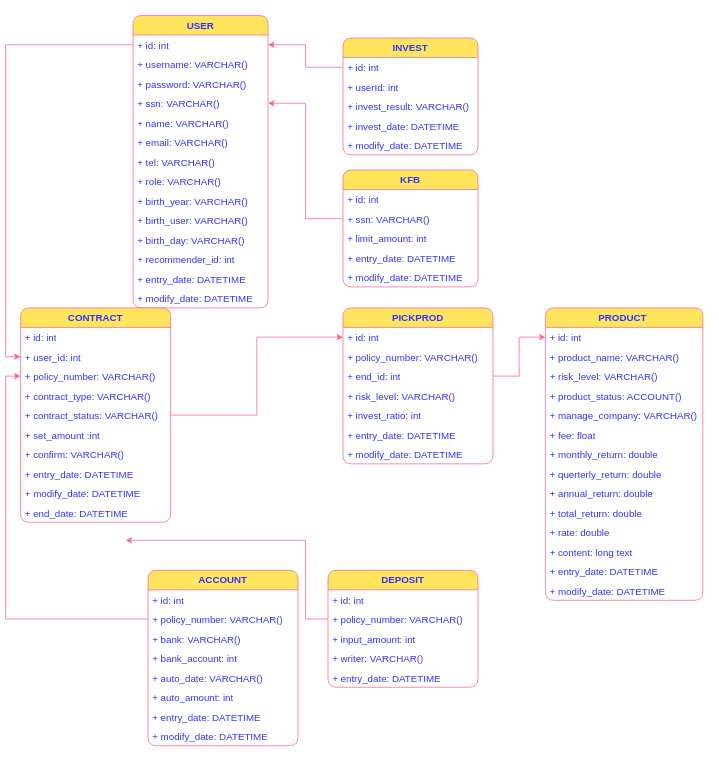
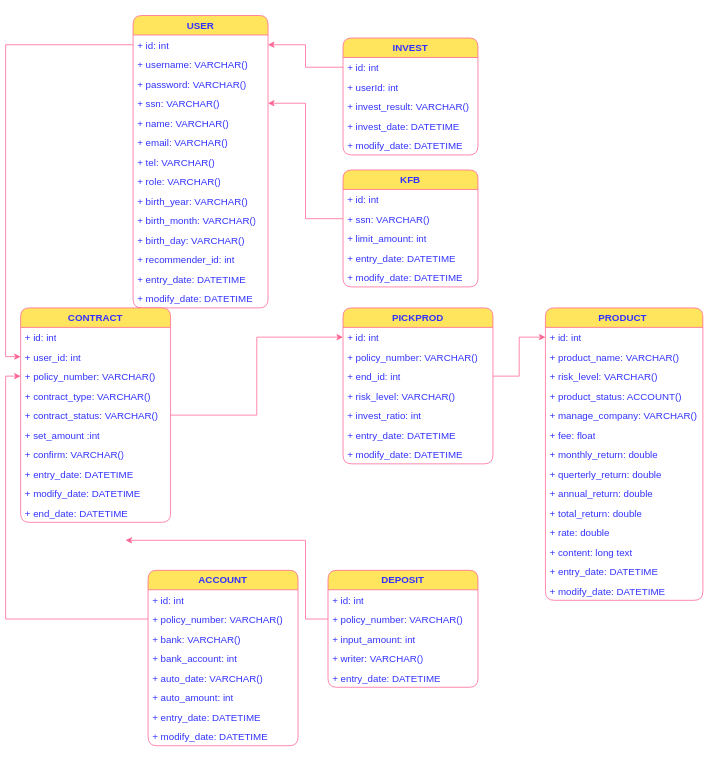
(195, 221) -> (198, 221)
